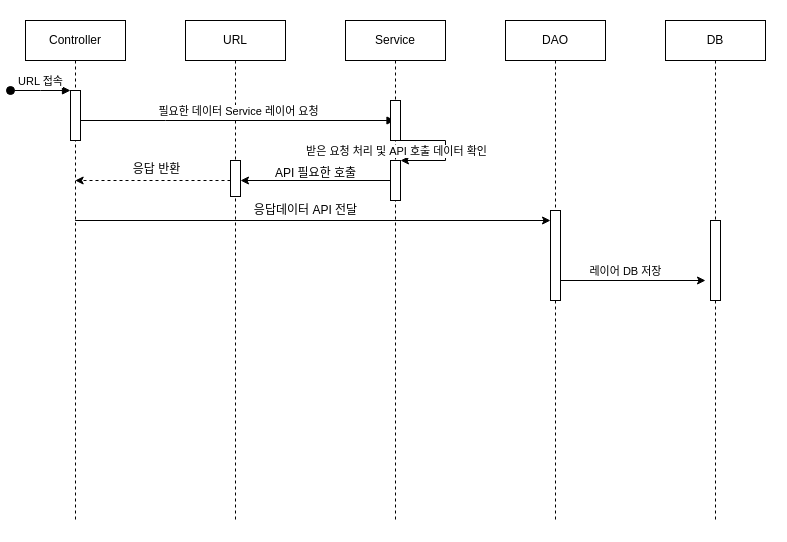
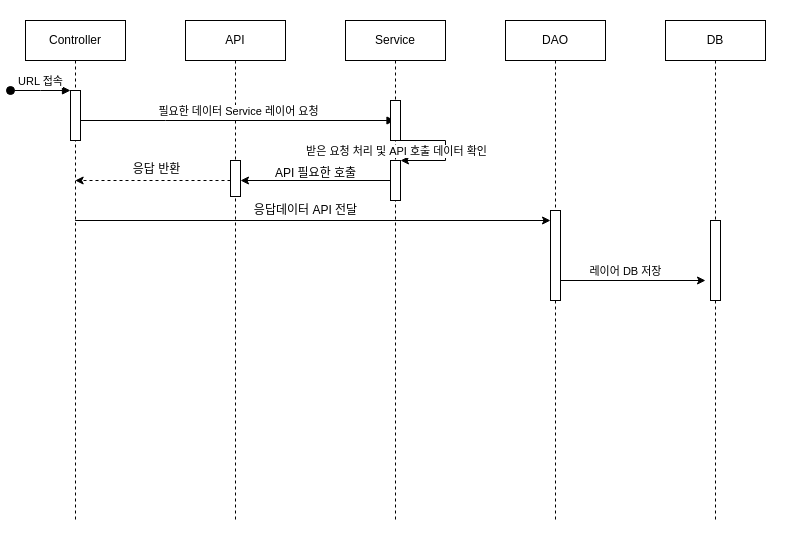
(236, 41) -> (236, 41)
